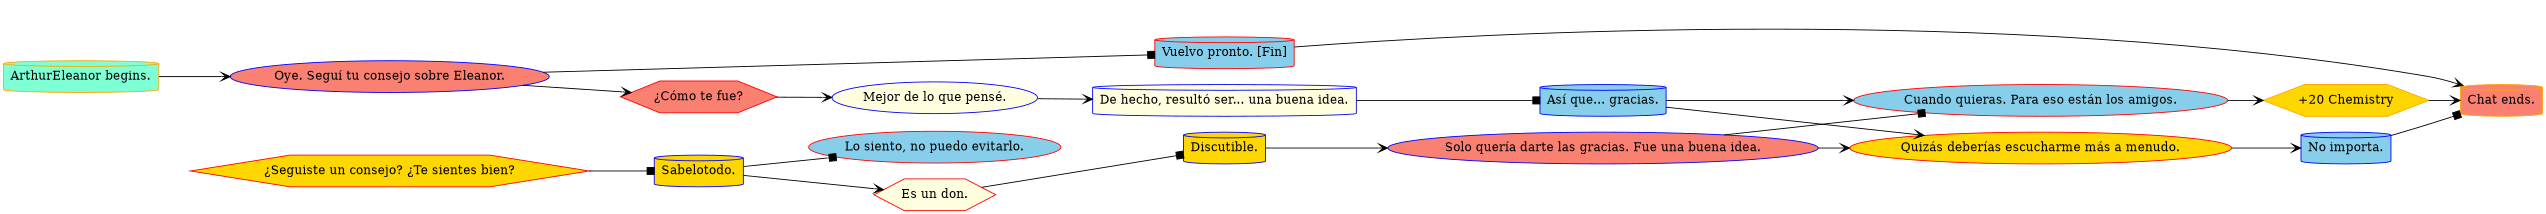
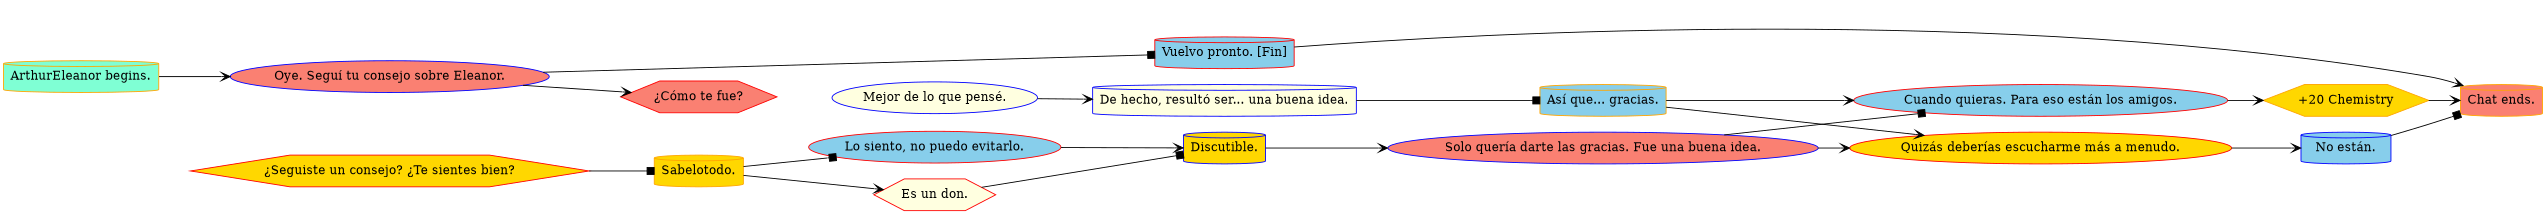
(800, 97) -> none
(1603, 100) -> (1603, 100)
none -> (1118, 148)
(2346, 148) -> (2346, 148)
(699, 171) -> (699, 171)
